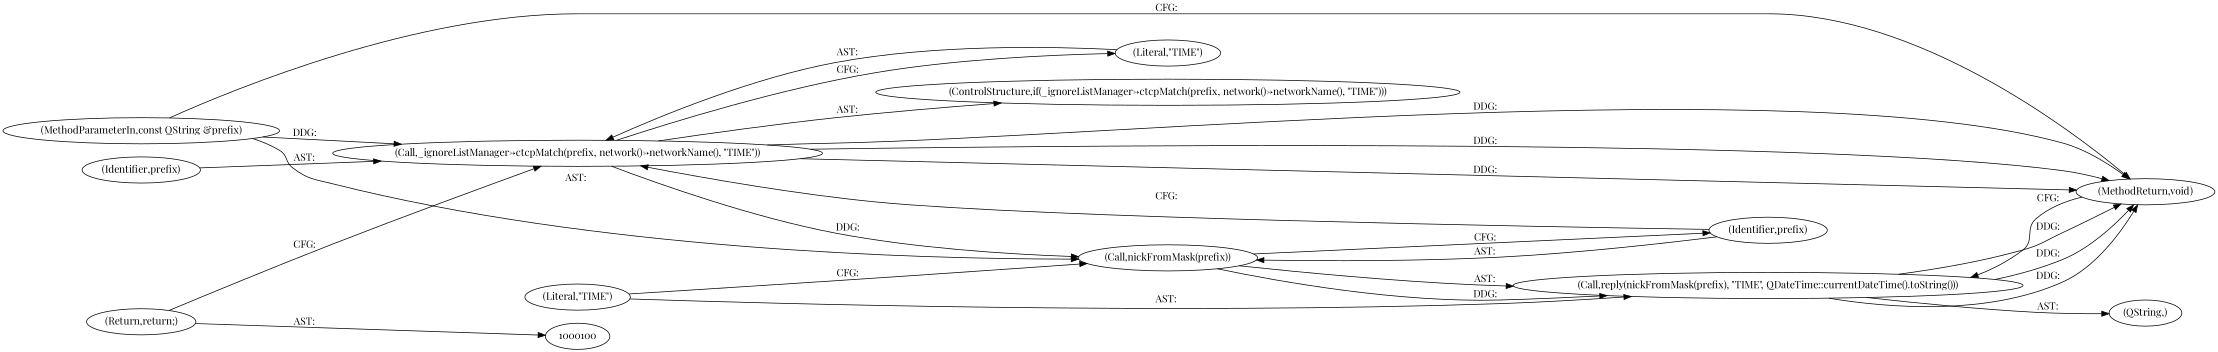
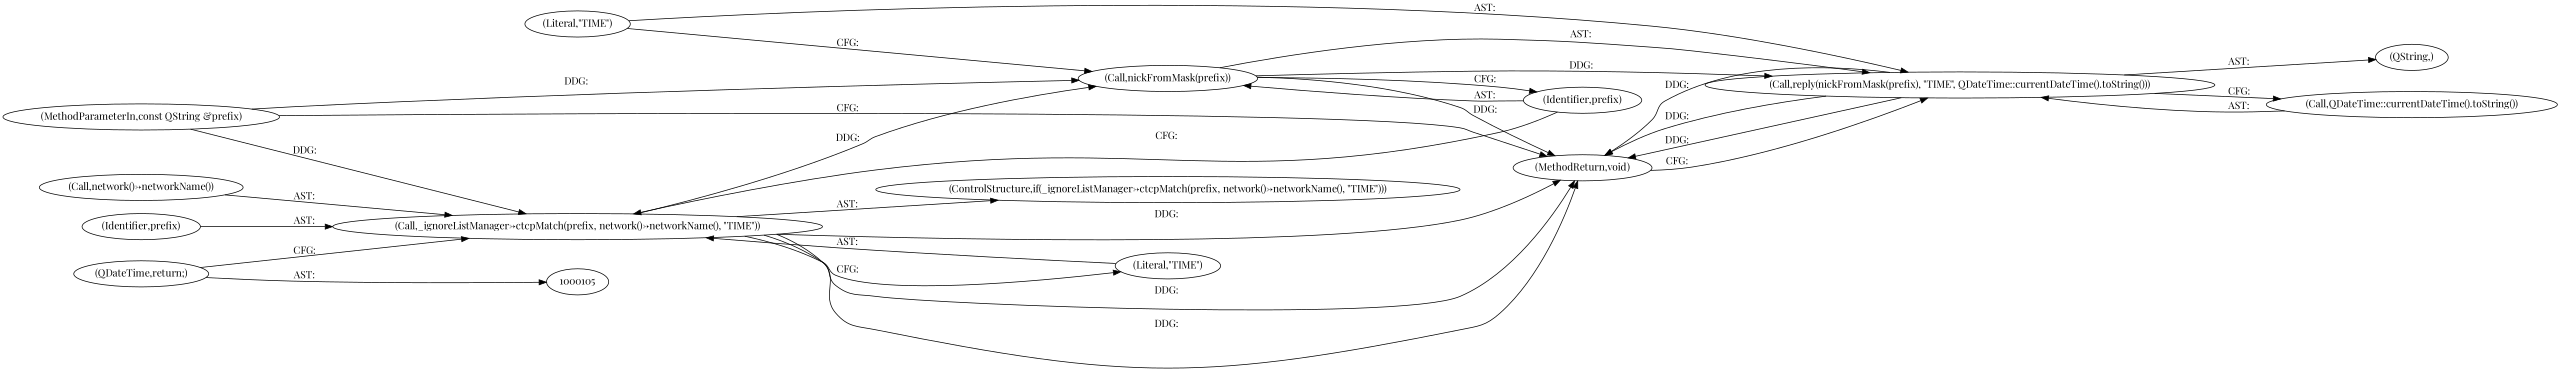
none -> (1401, 92)
none -> (2412, 105)
(578, 178) -> (578, 82)
none -> (141, 187)
(141, 322) -> (141, 274)
(578, 336) -> (578, 282)
